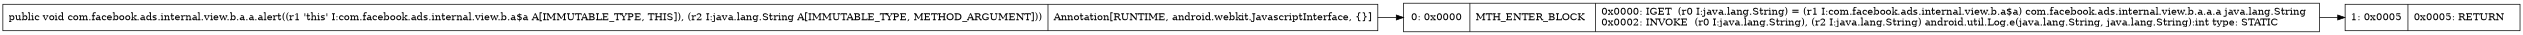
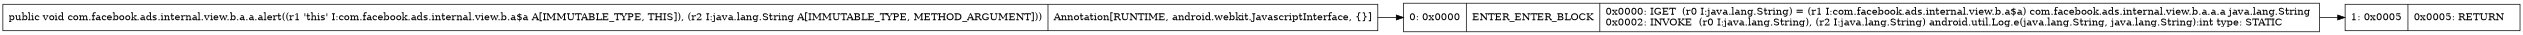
(1531, 17) -> (1533, 17)
